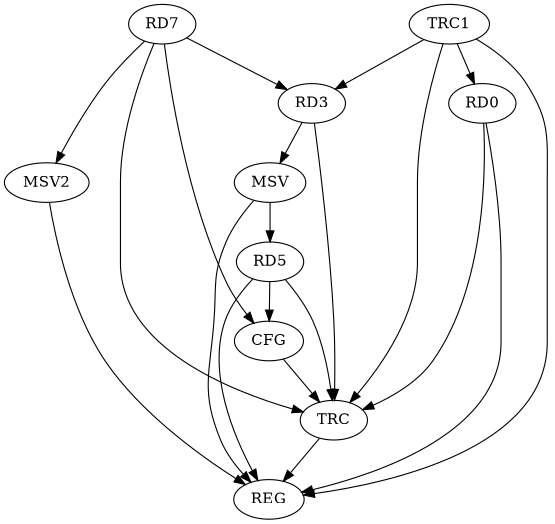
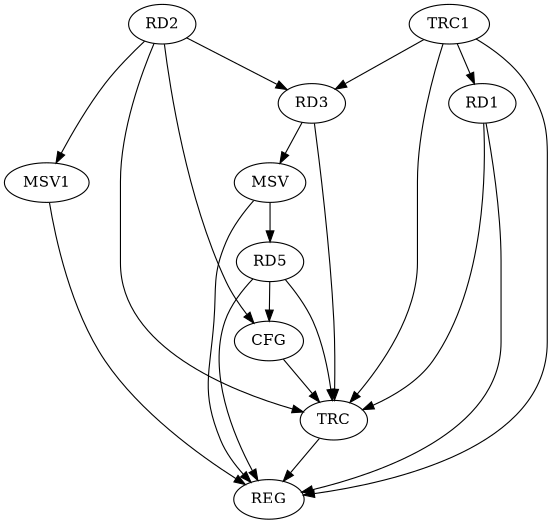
(162, 24) -> (162, 24)
(482, 103) -> (482, 103)
(47, 183) -> (47, 183)
